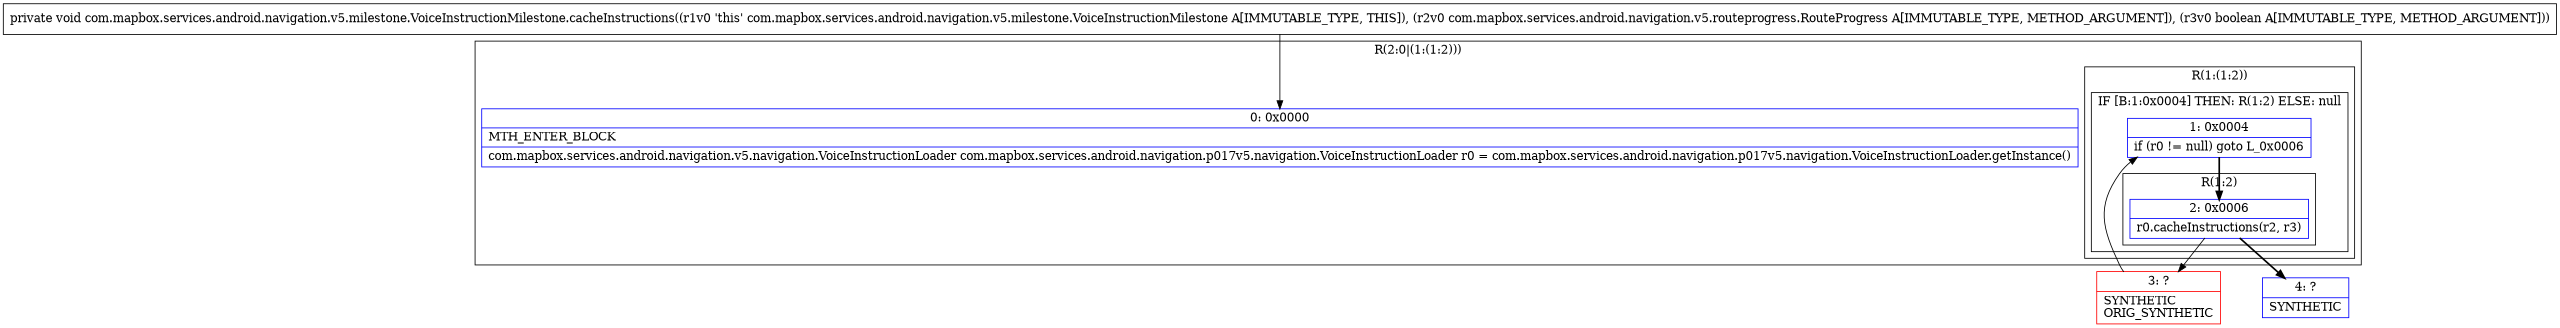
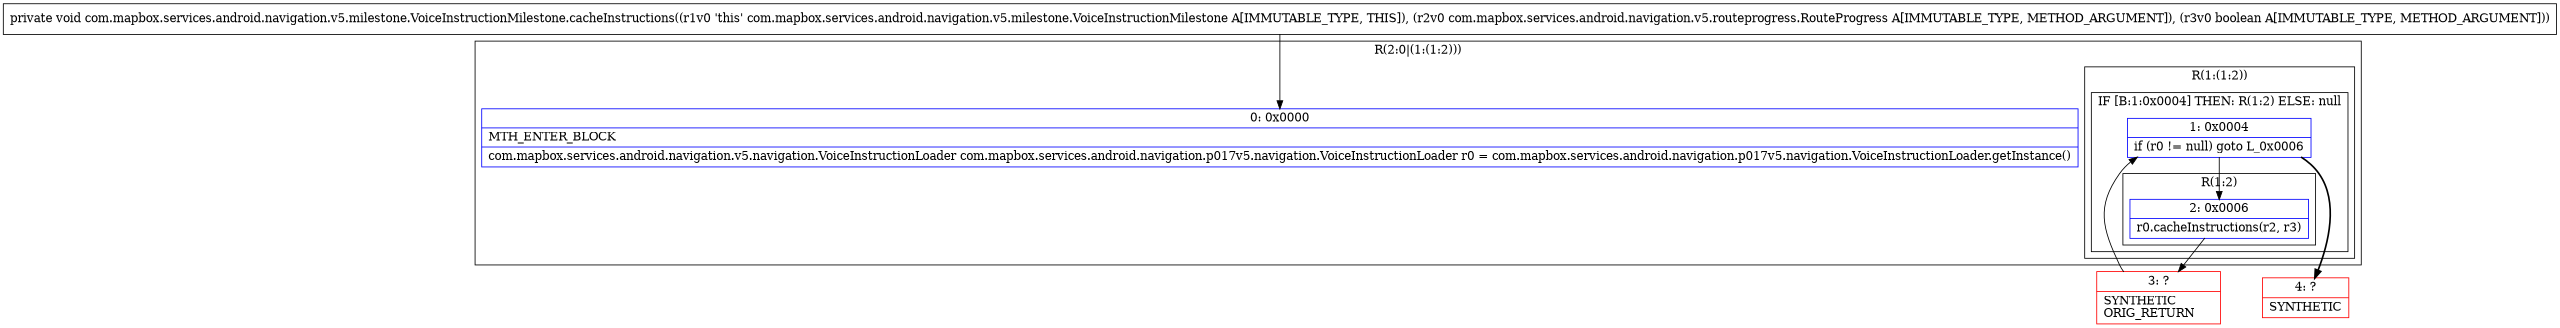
(2219, 179) -> (2219, 179)
(2259, 255) -> (2330, 209)
(2306, 298) -> (2306, 298)
(2159, 314) -> (2149, 314)
